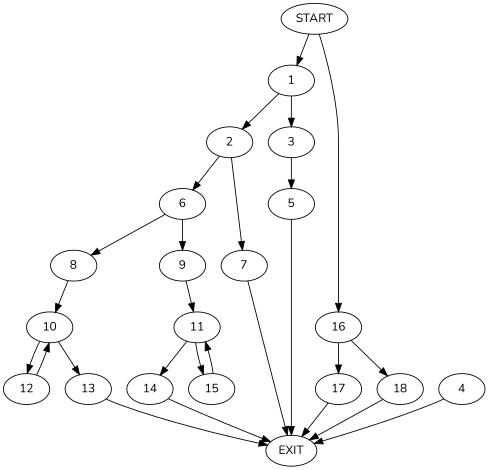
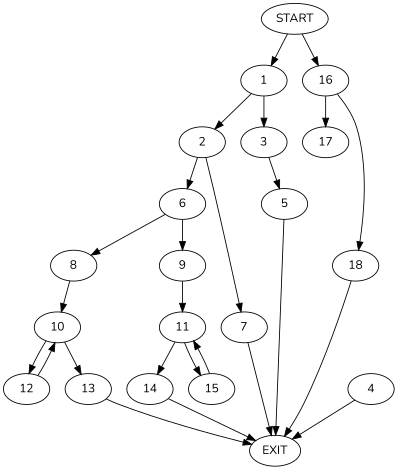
(318, 416) -> none
